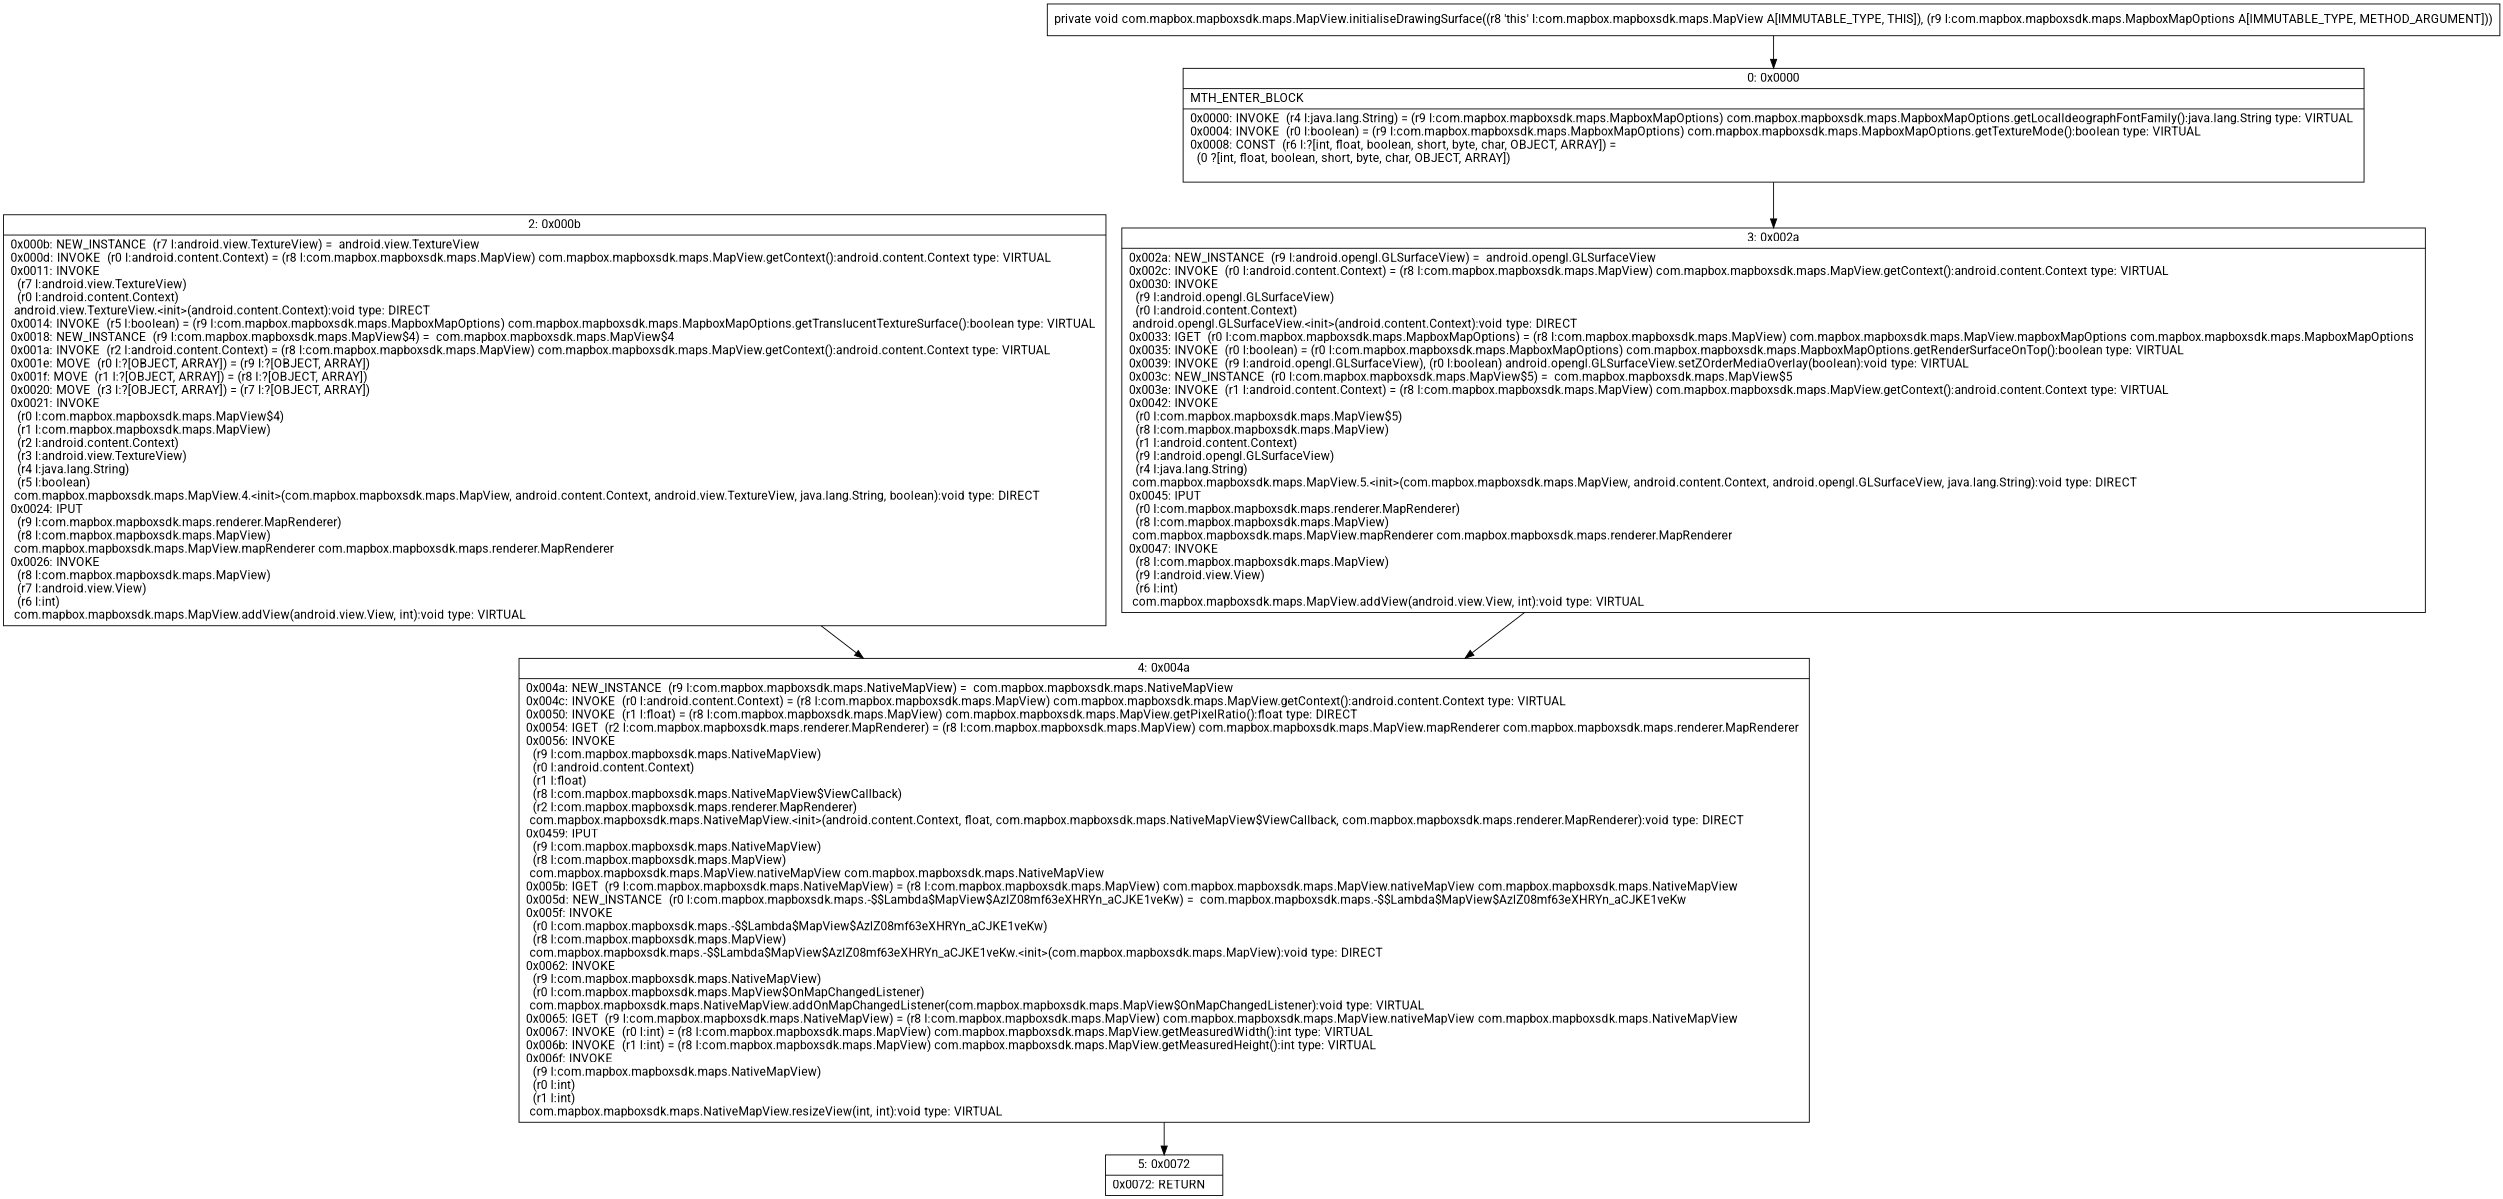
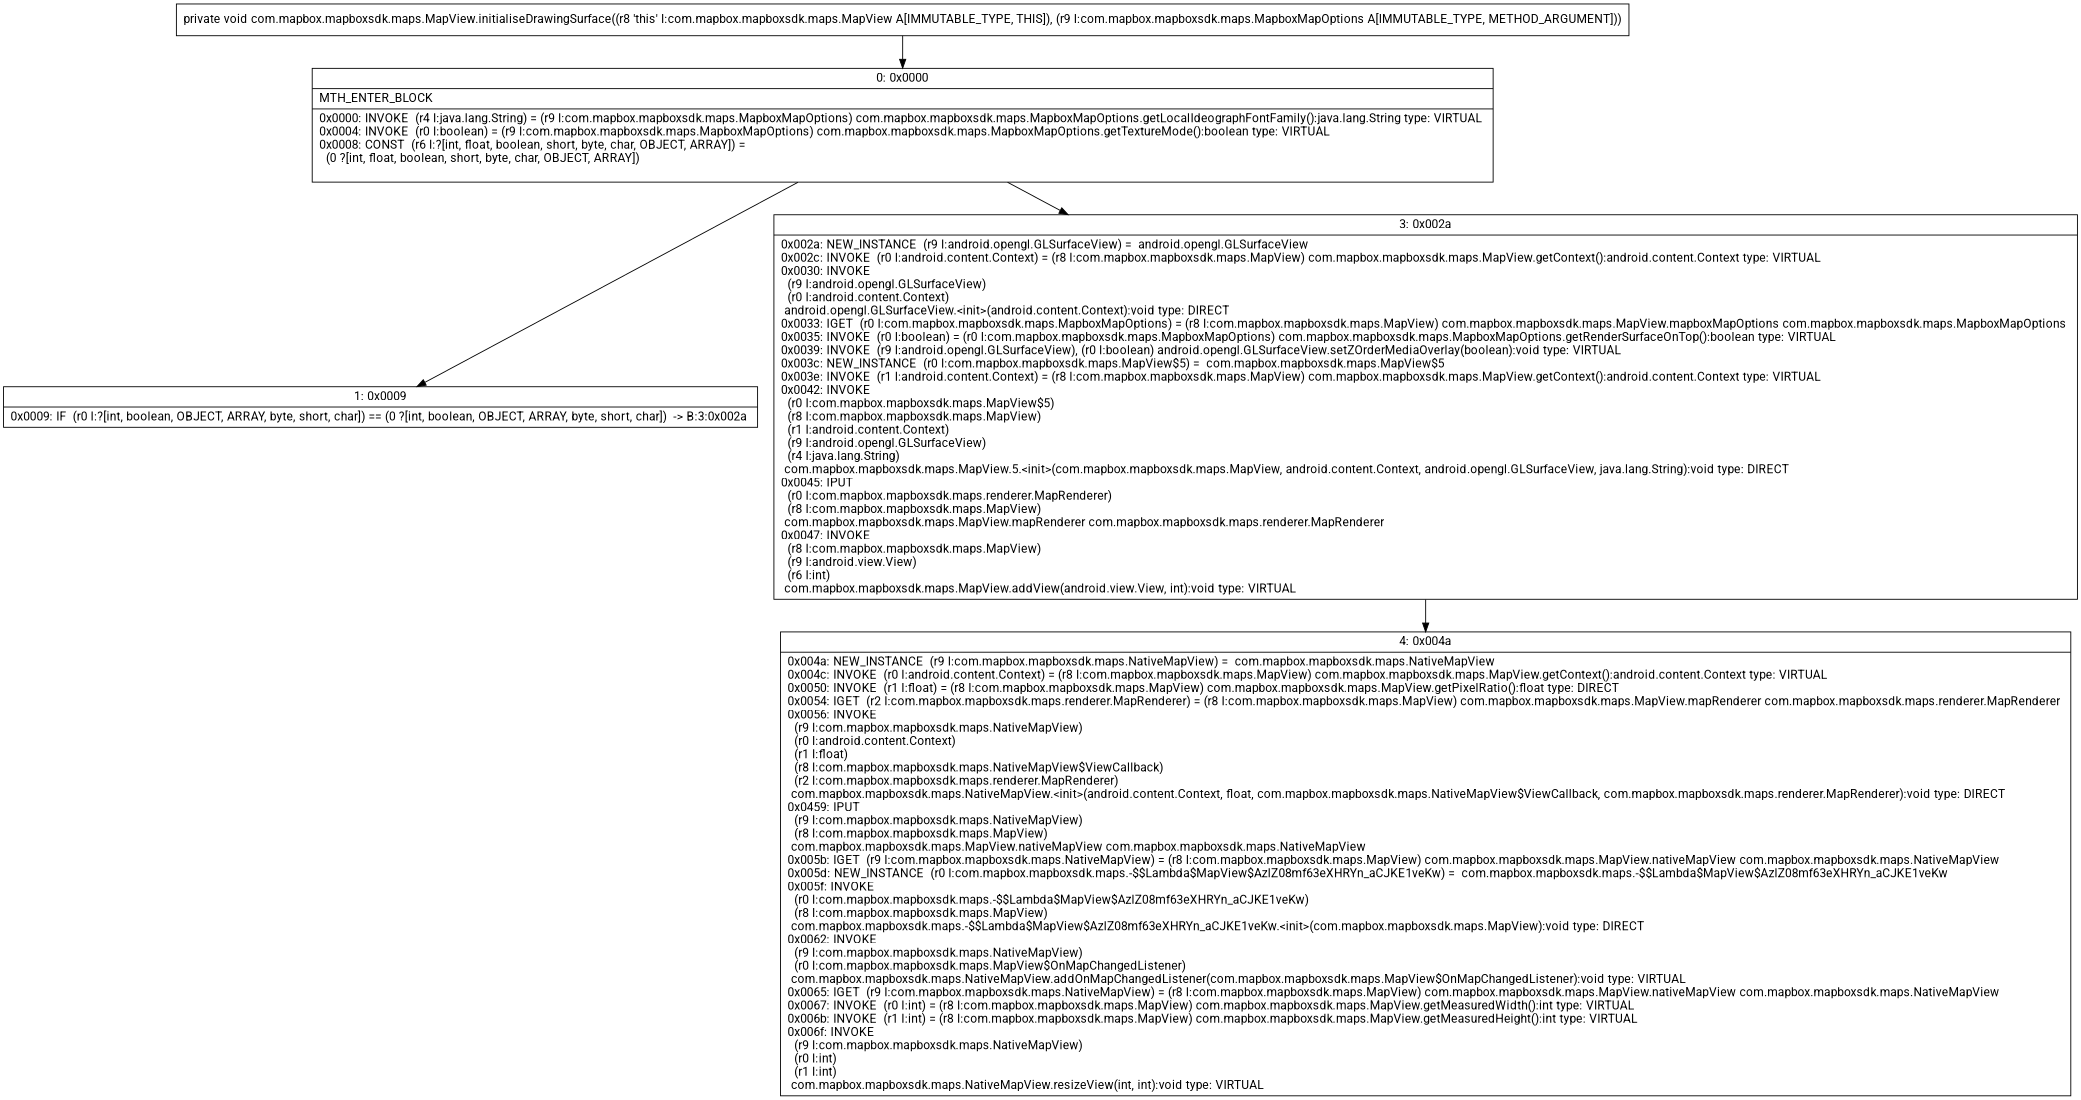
none -> (381, 407)
(555, 420) -> none
(1164, 1175) -> none
